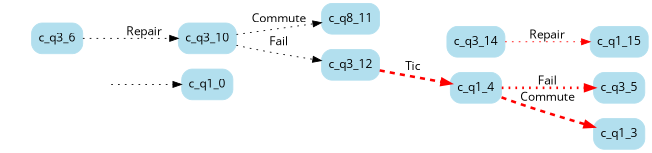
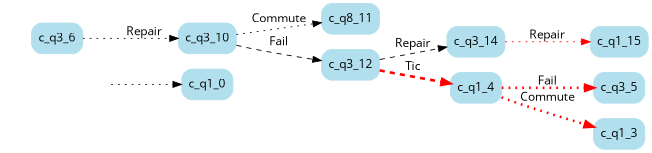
(274, 53) -> (274, 53)
none -> (409, 54)
(543, 111) -> (543, 111)
